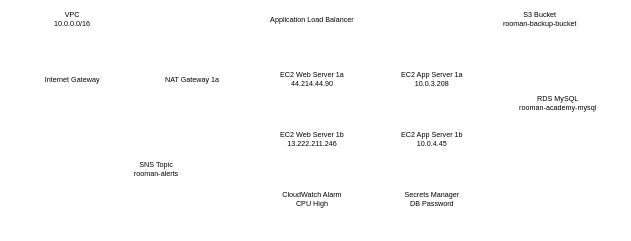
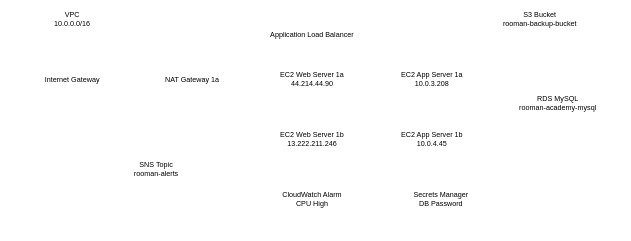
(312, 30) -> (312, 45)
(432, 210) -> (441, 210)
